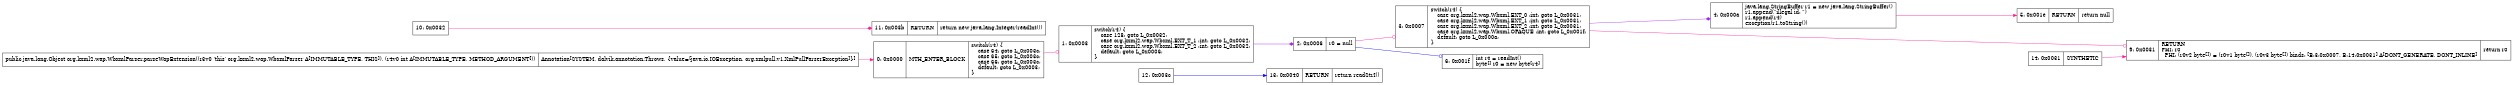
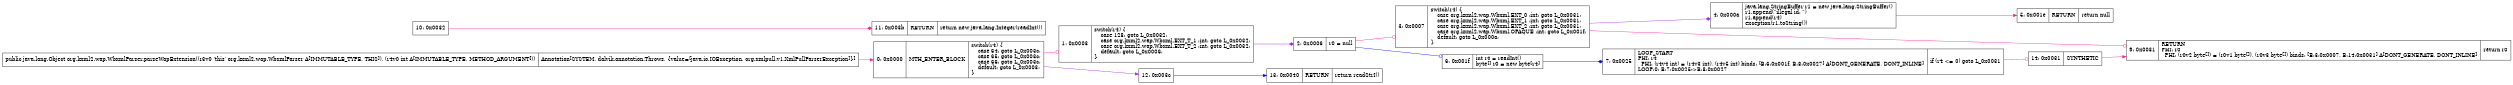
none -> (1803, 62)
none -> (1089, 70)
